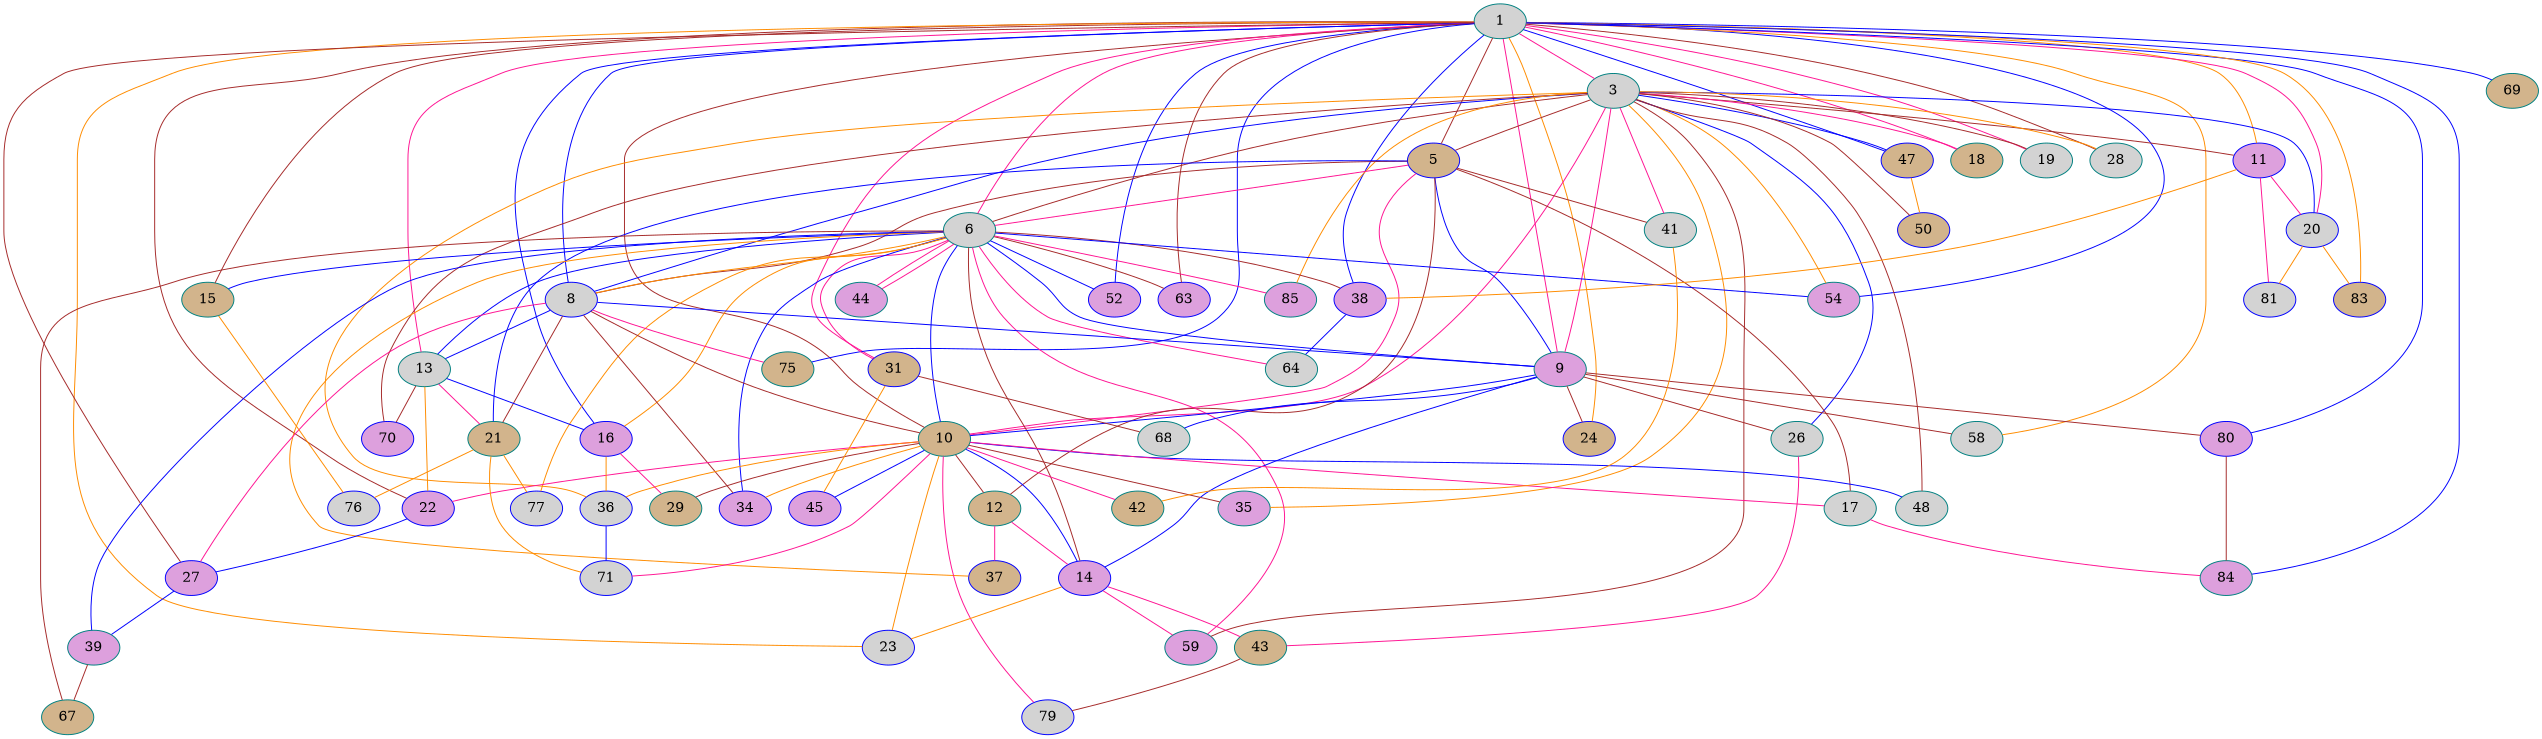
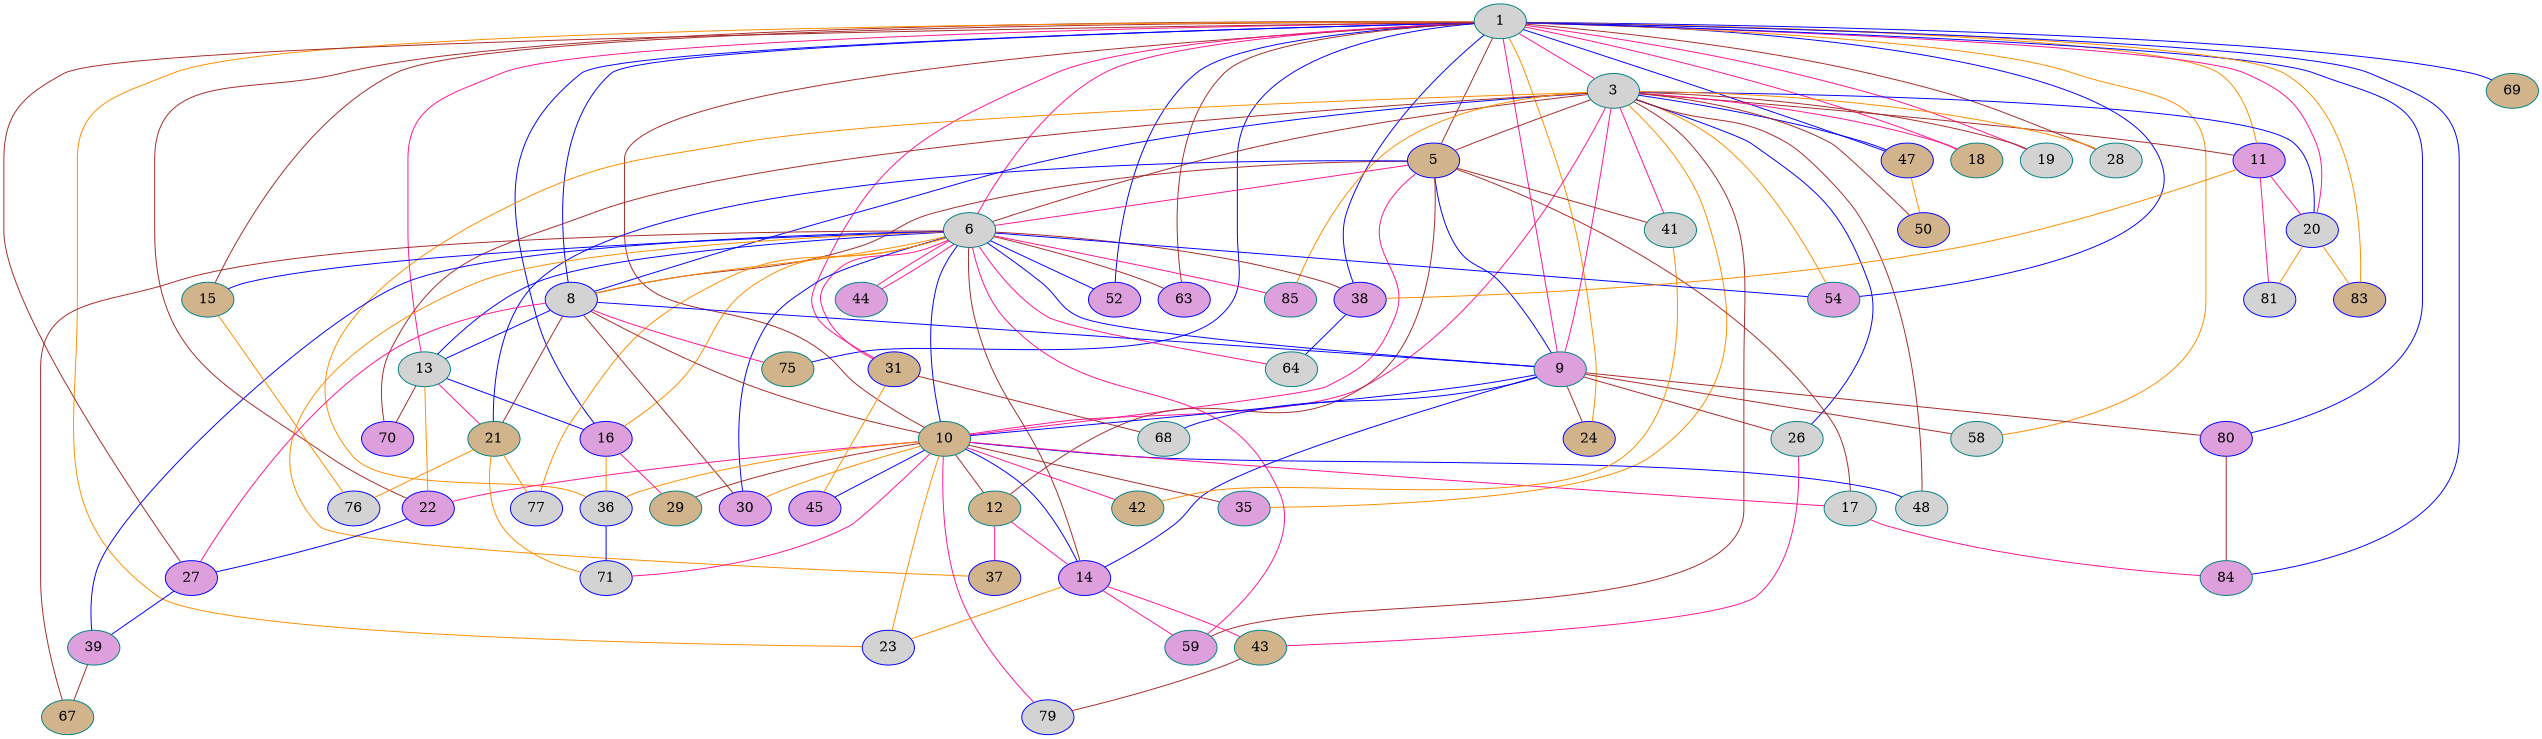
(745, 508) -> (745, 508)
